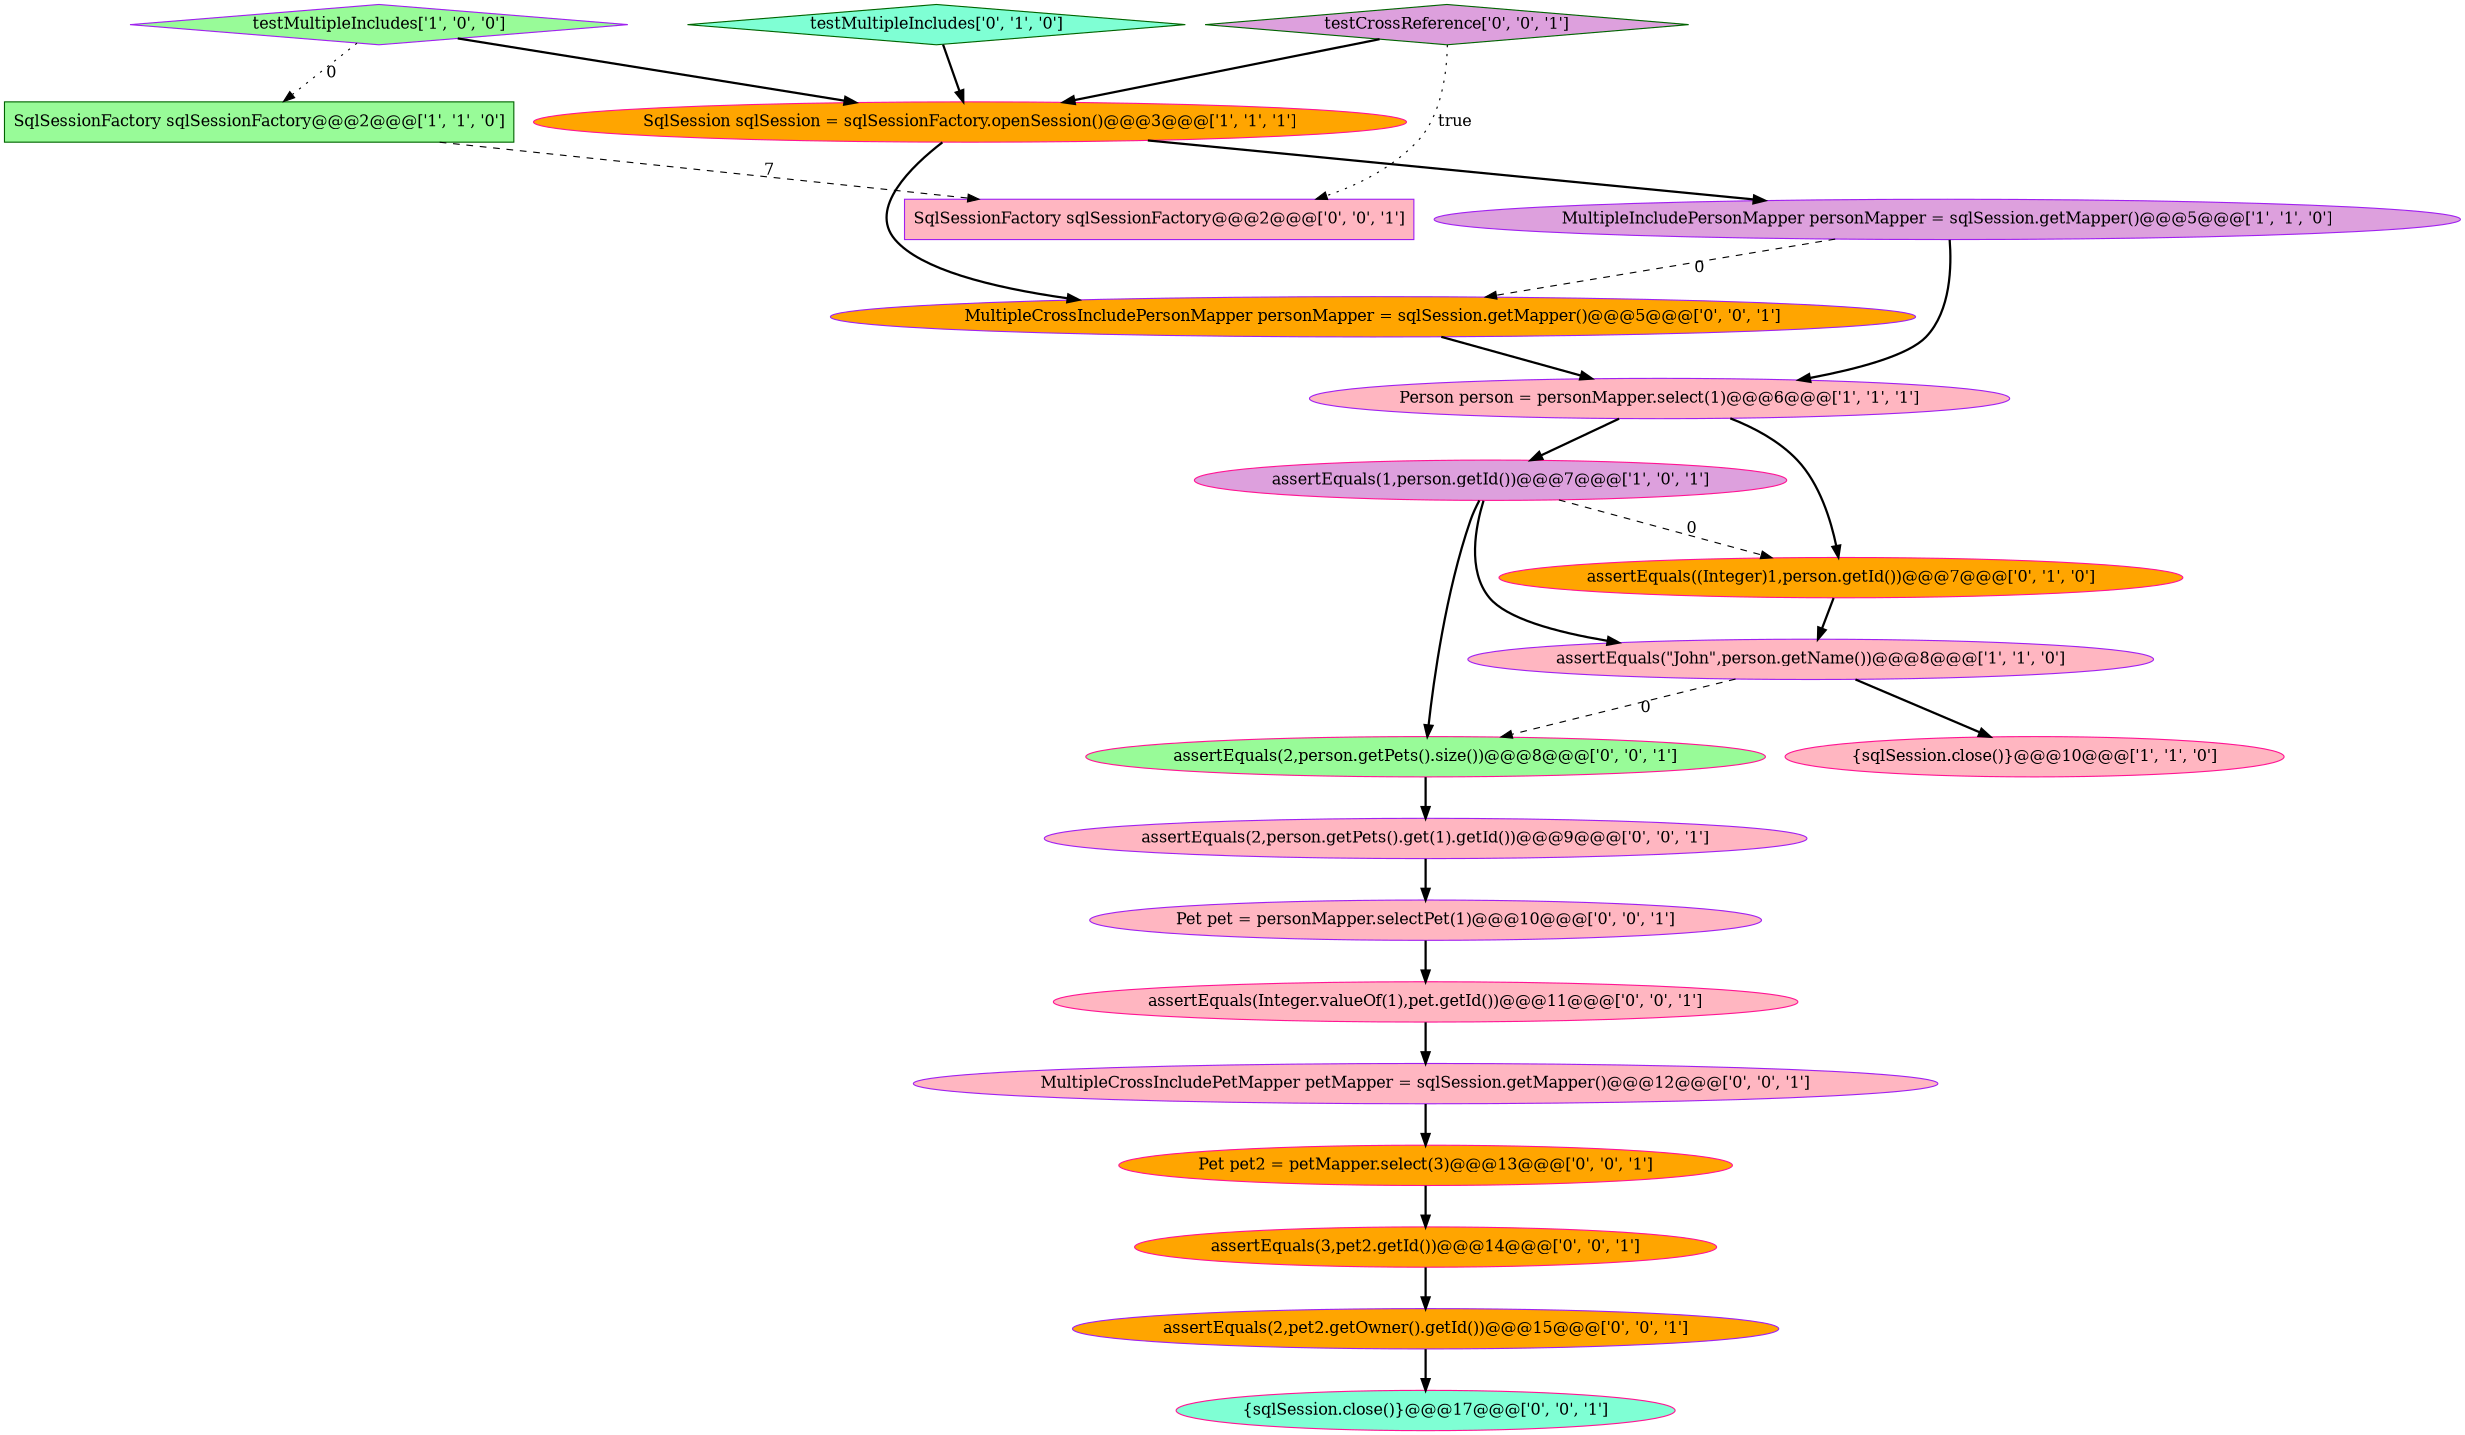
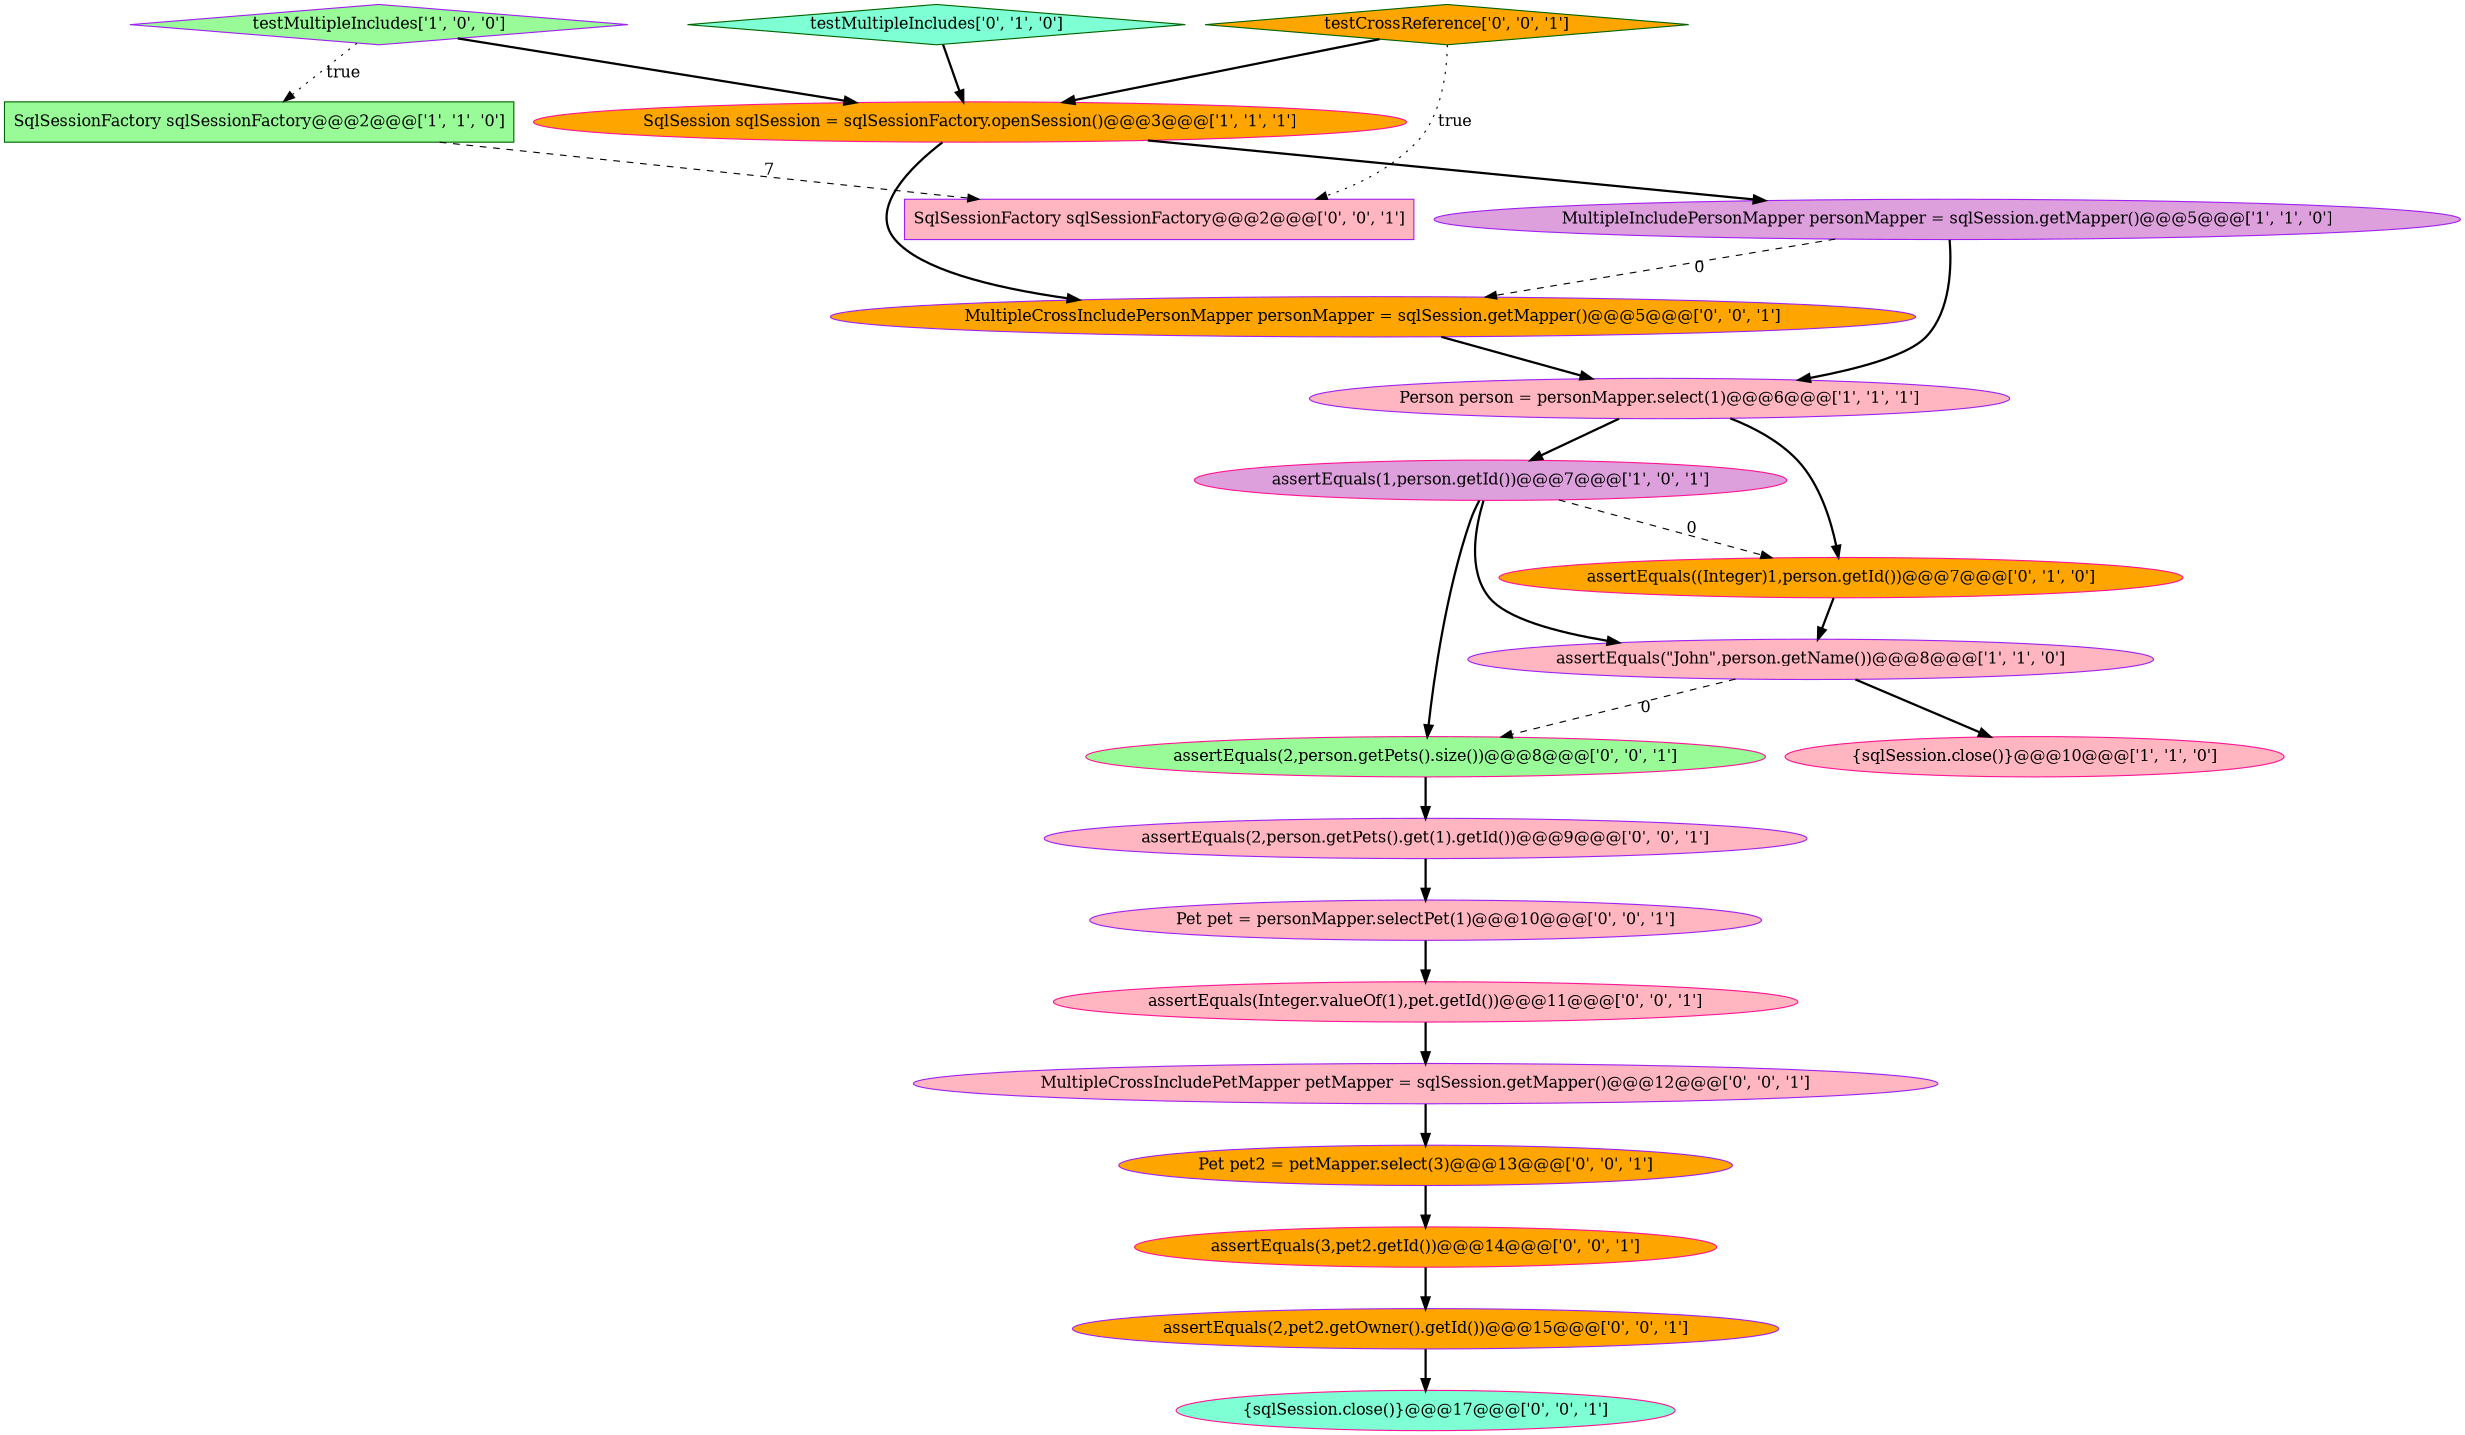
(1447, 25) -> (1447, 25)
(332, 73) -> (344, 73)
(1426, 1165) -> (1426, 1165)
